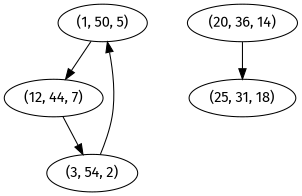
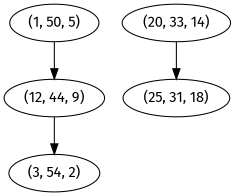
(242, 23) -> (176, 23)
(54, 98) -> (54, 98)
(113, 104) -> none
